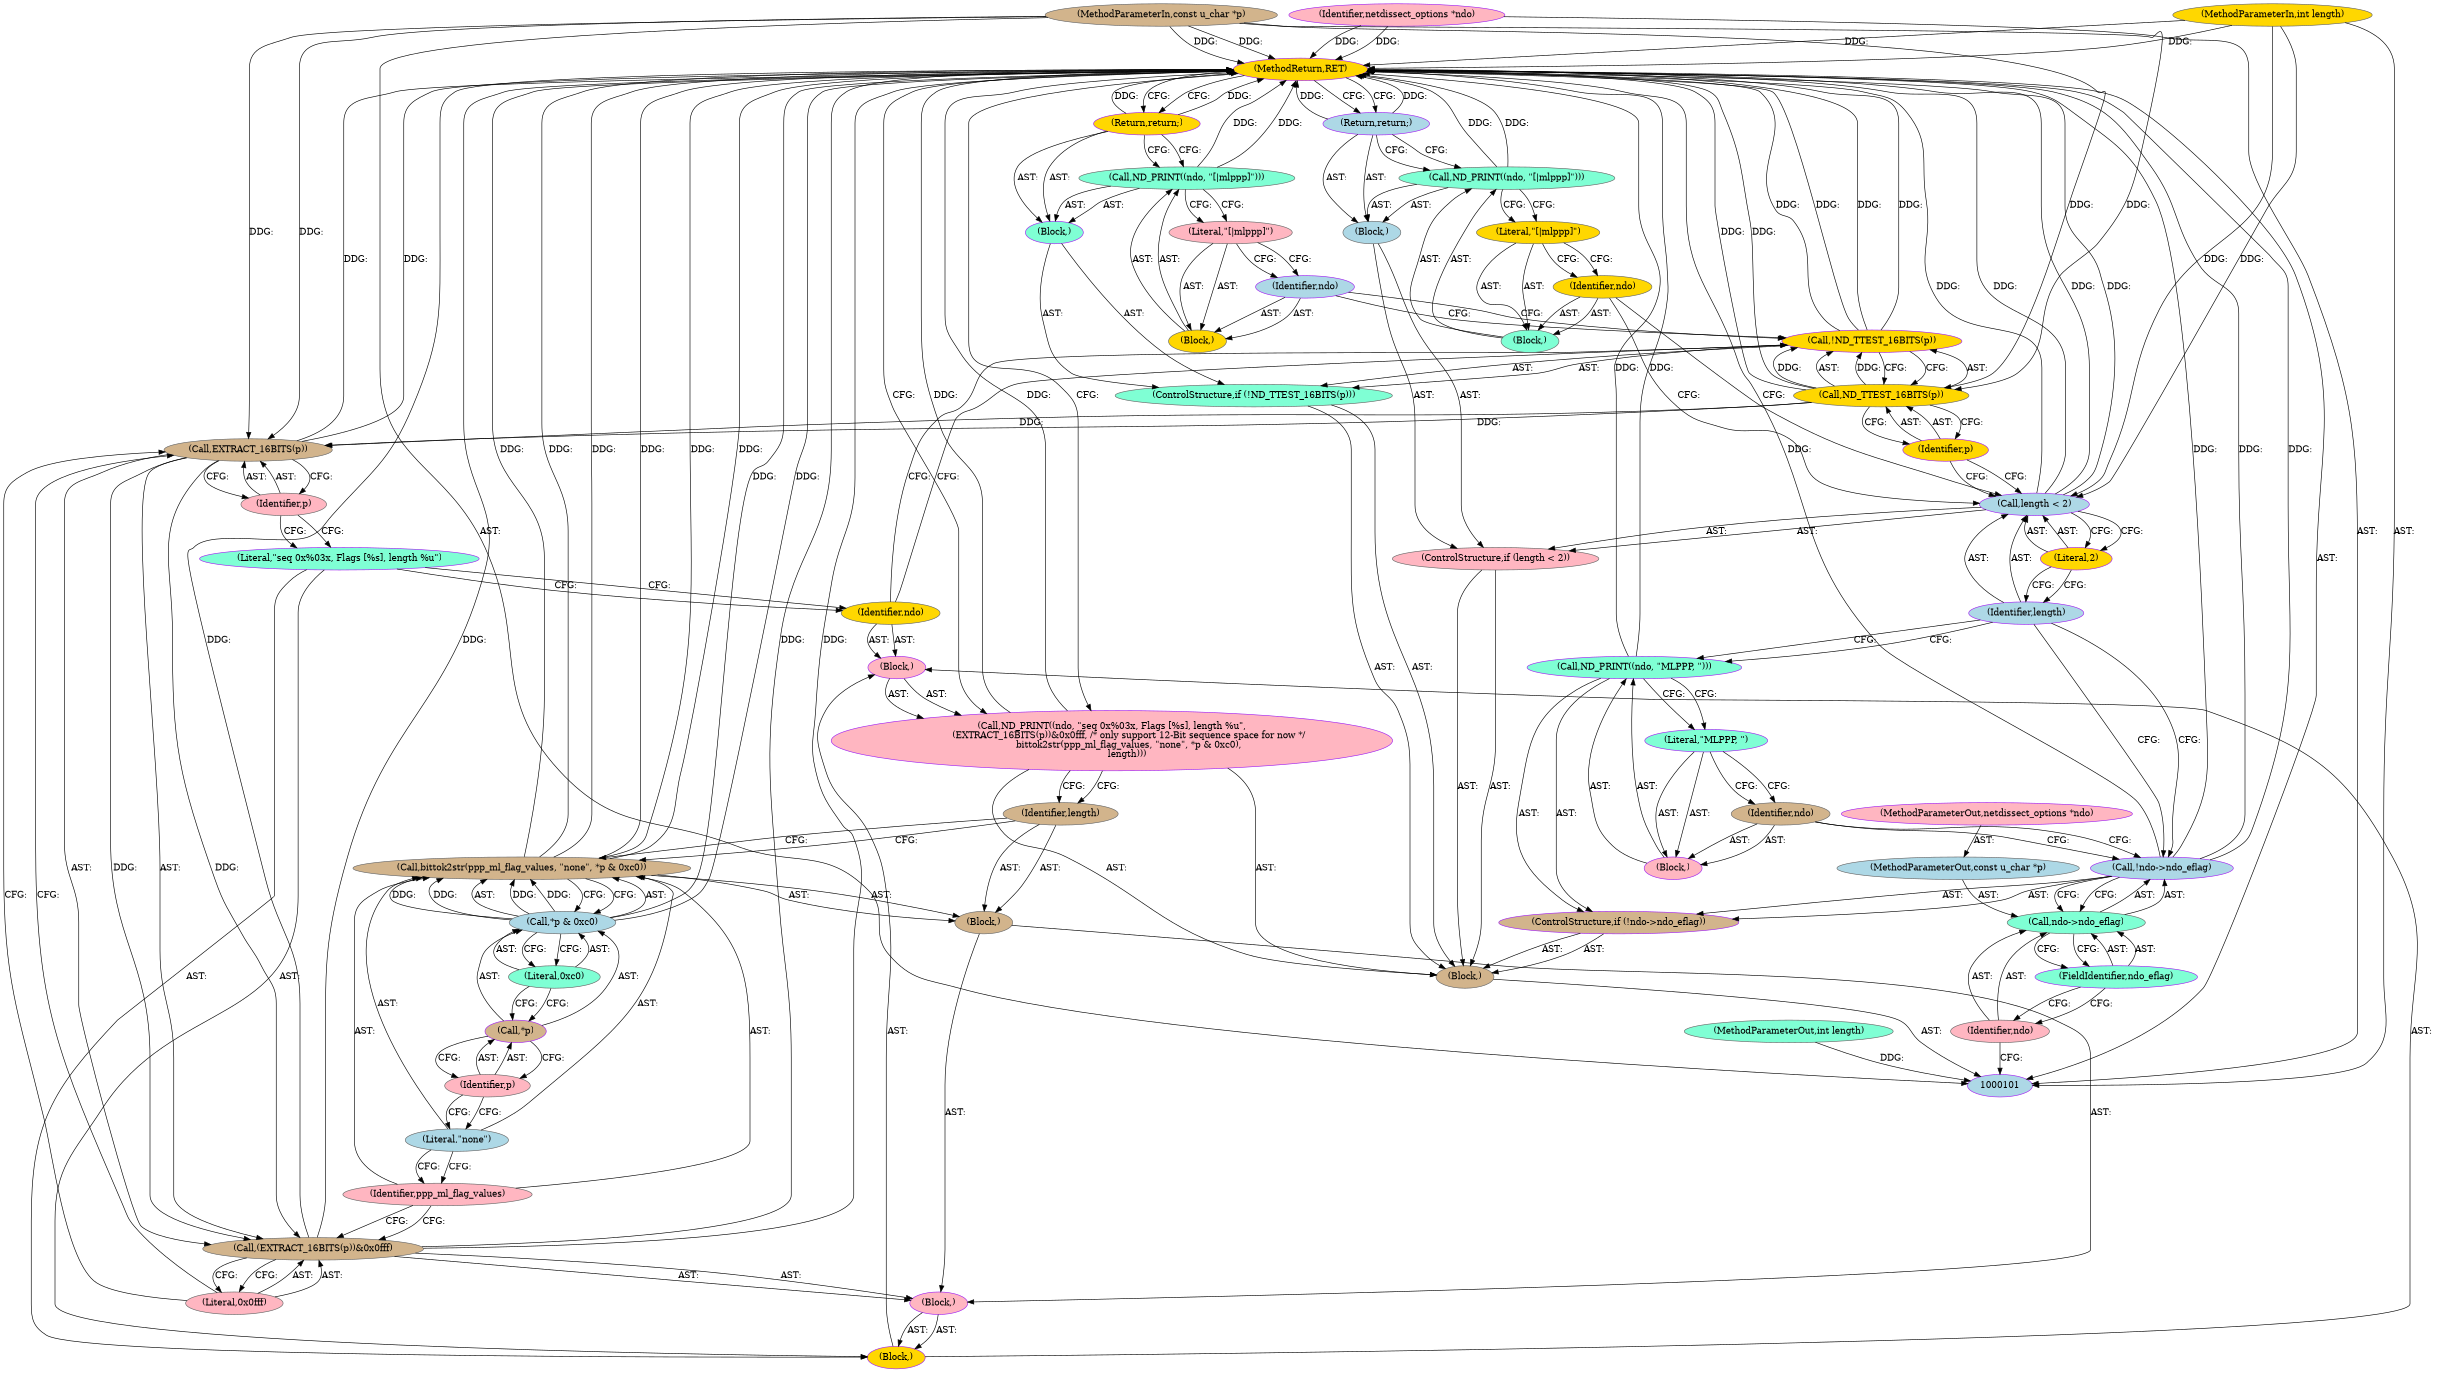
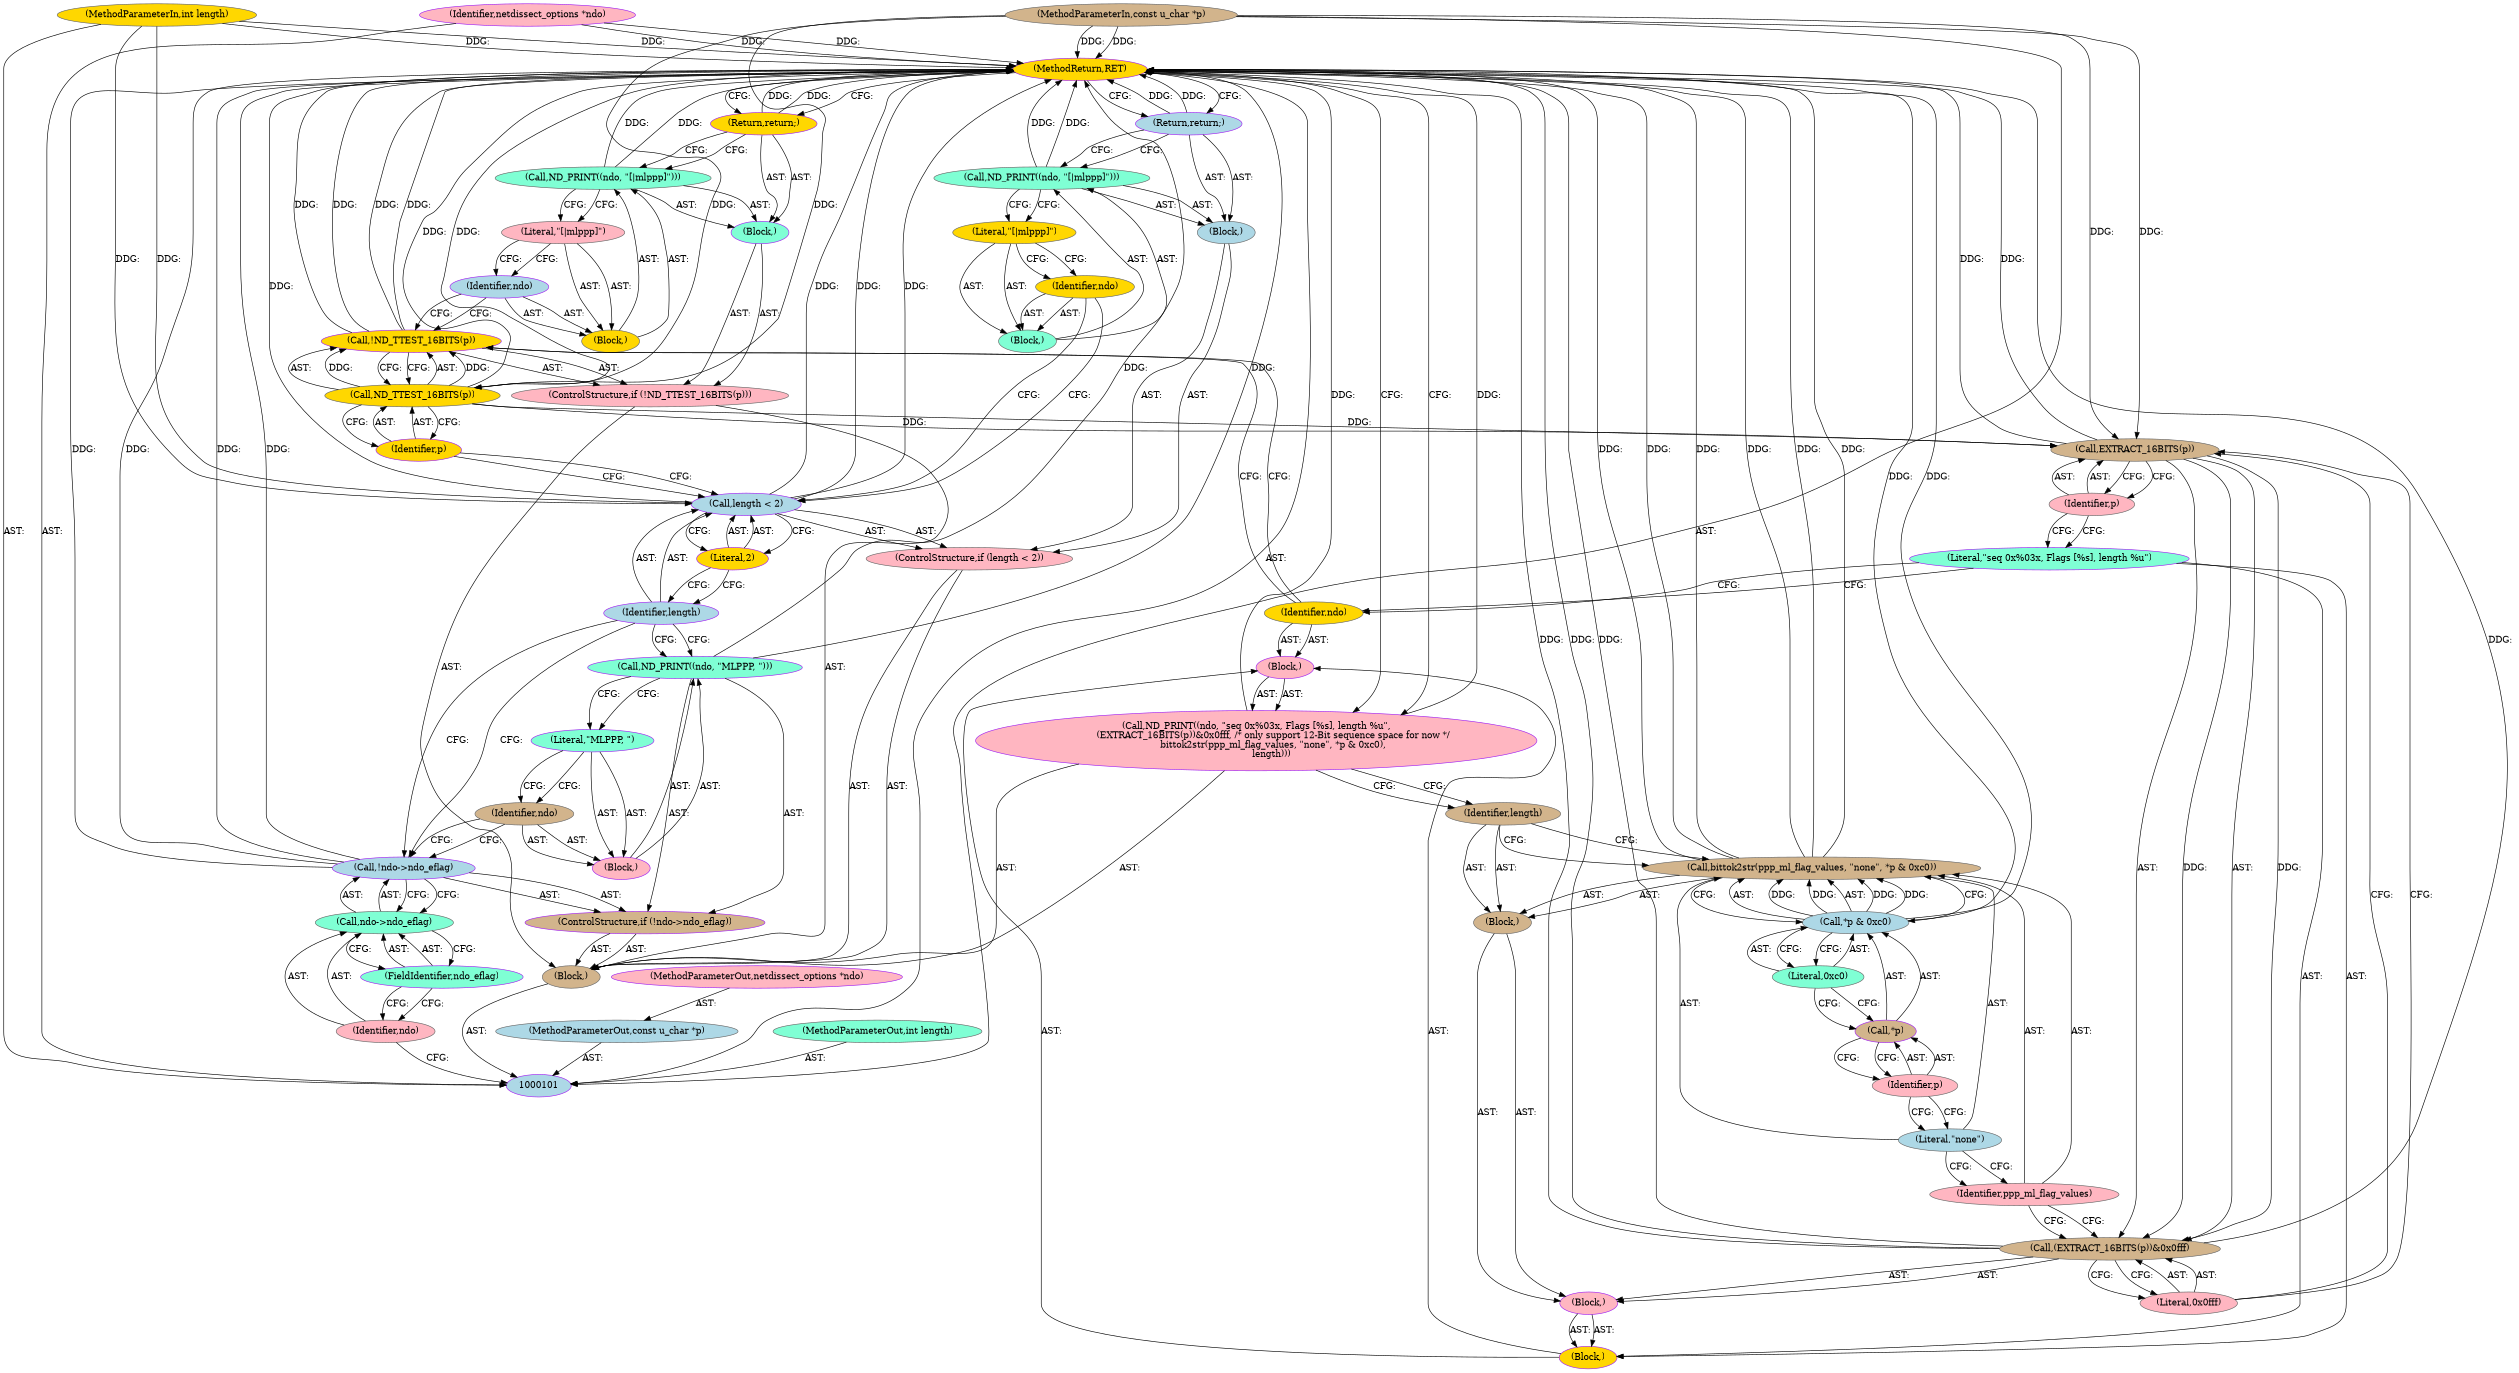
(1254, 396) -> (650, 396)
(1977, 900) -> (580, 1057)
(1893, 1059) -> (817, 1059)
